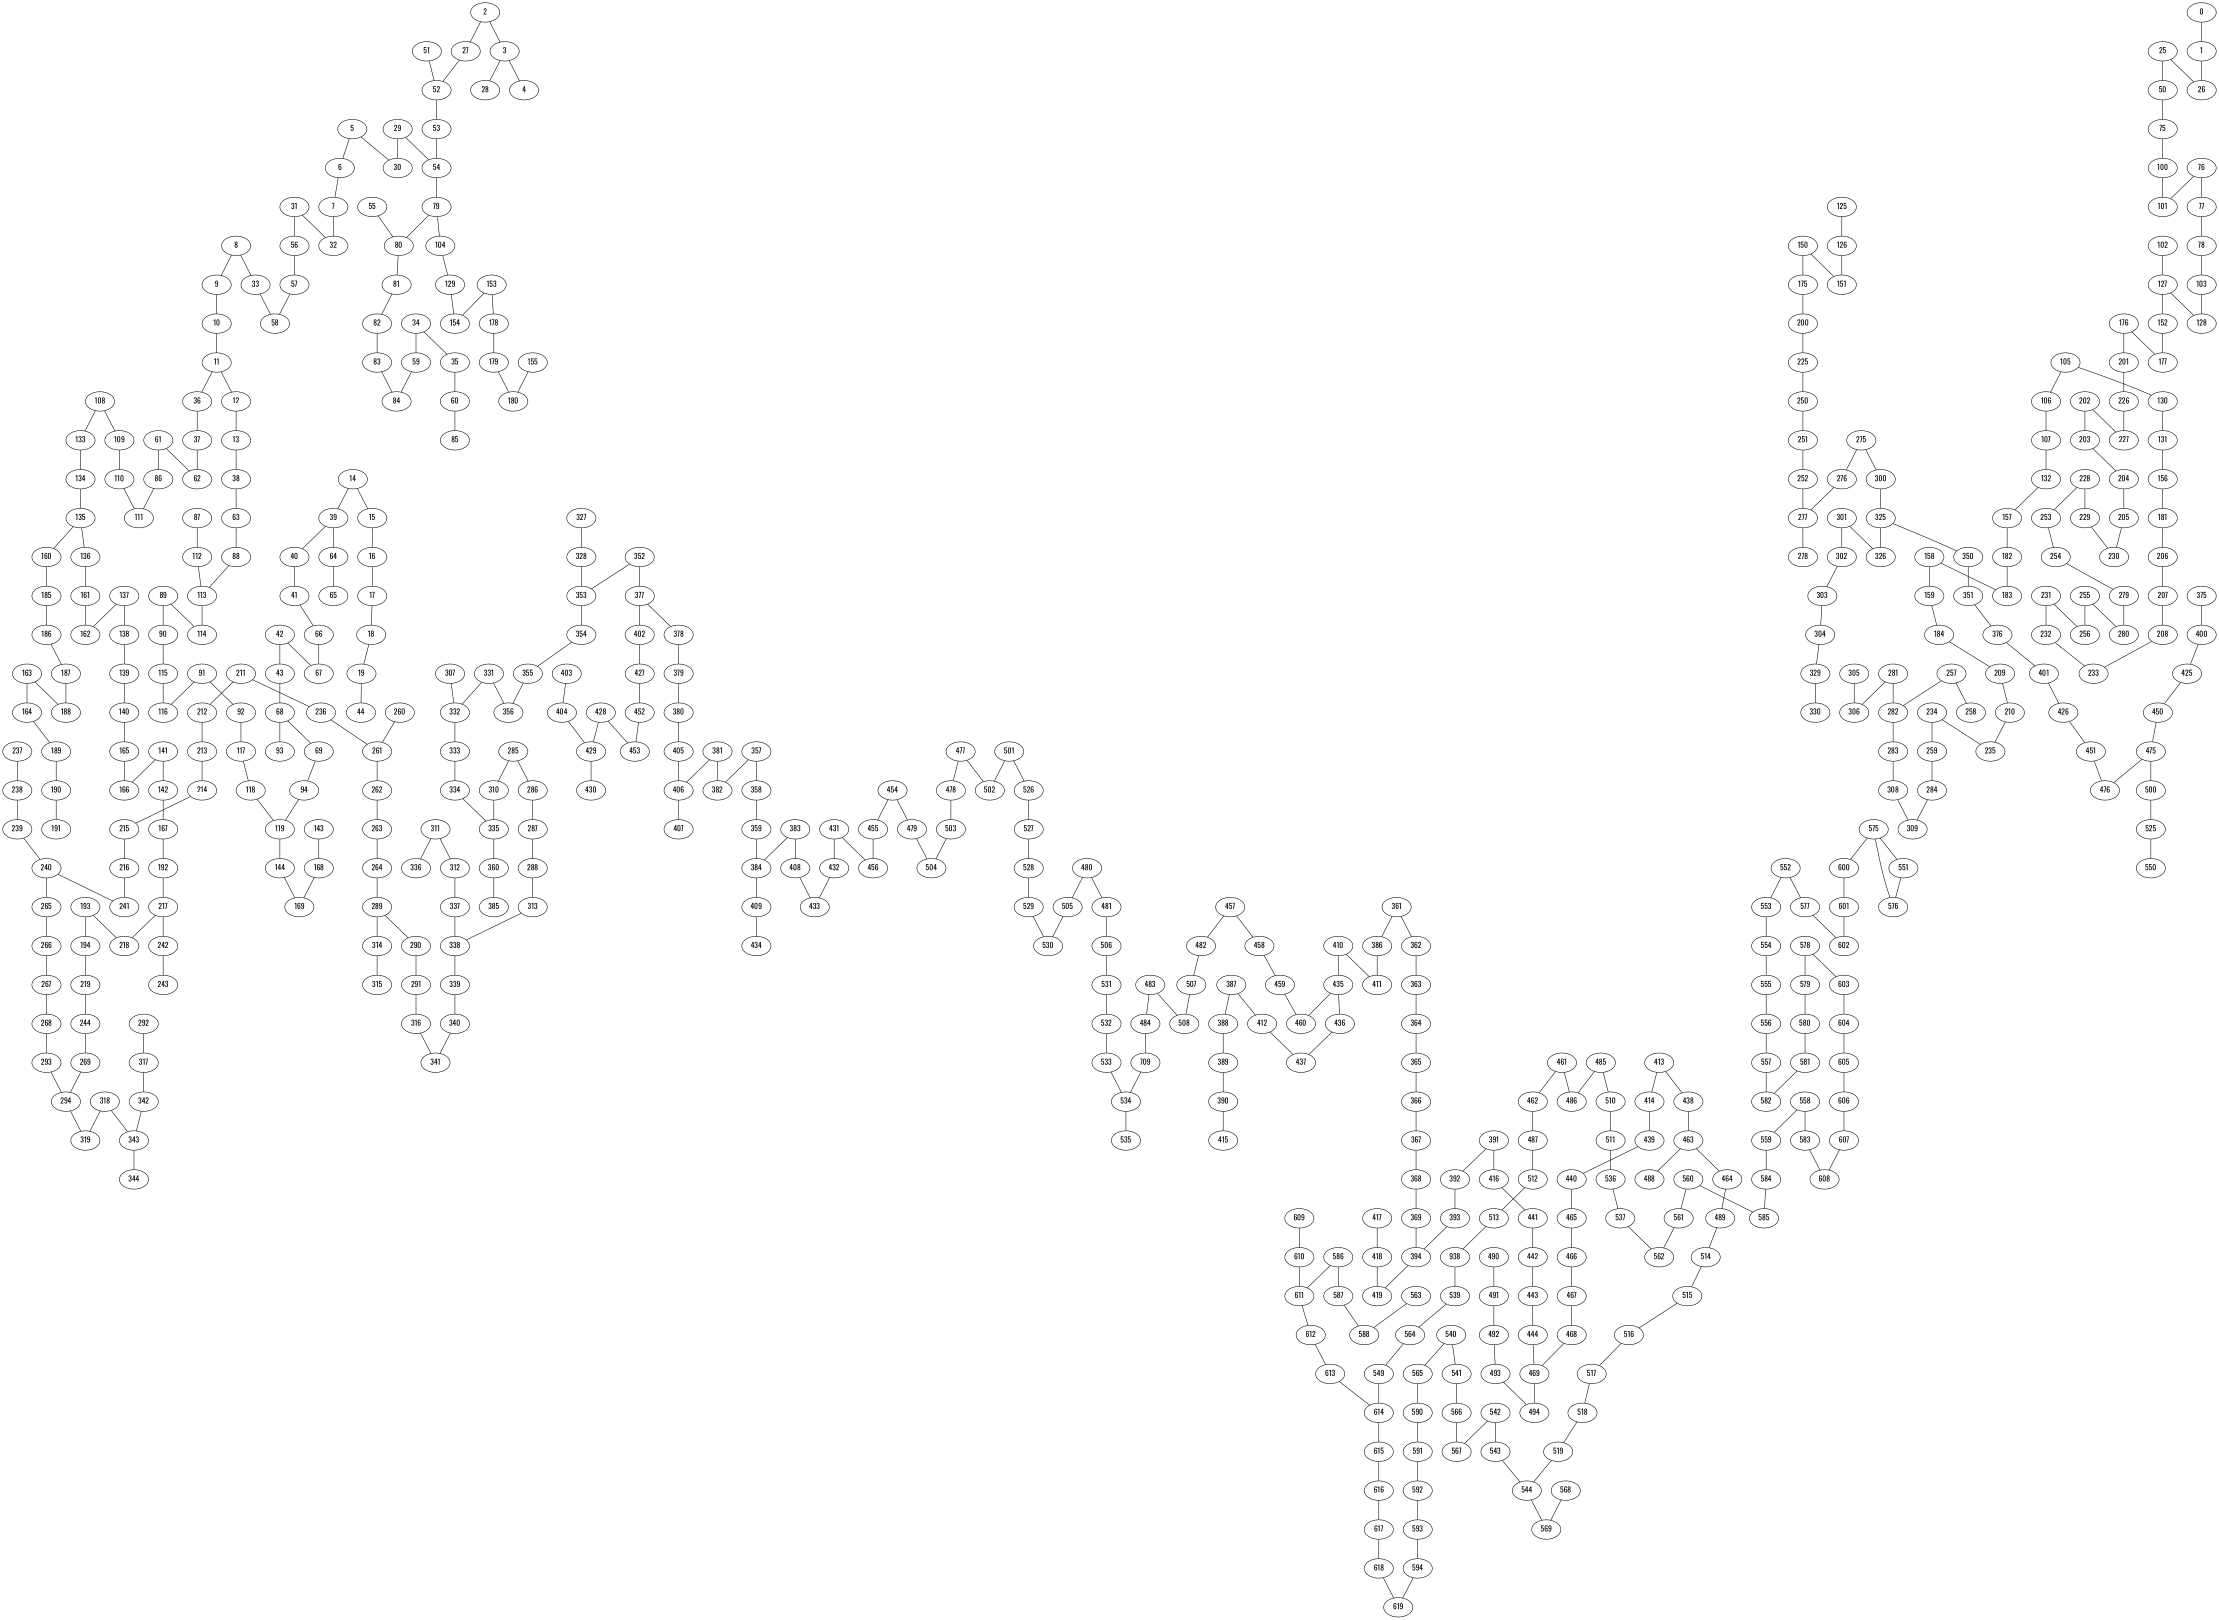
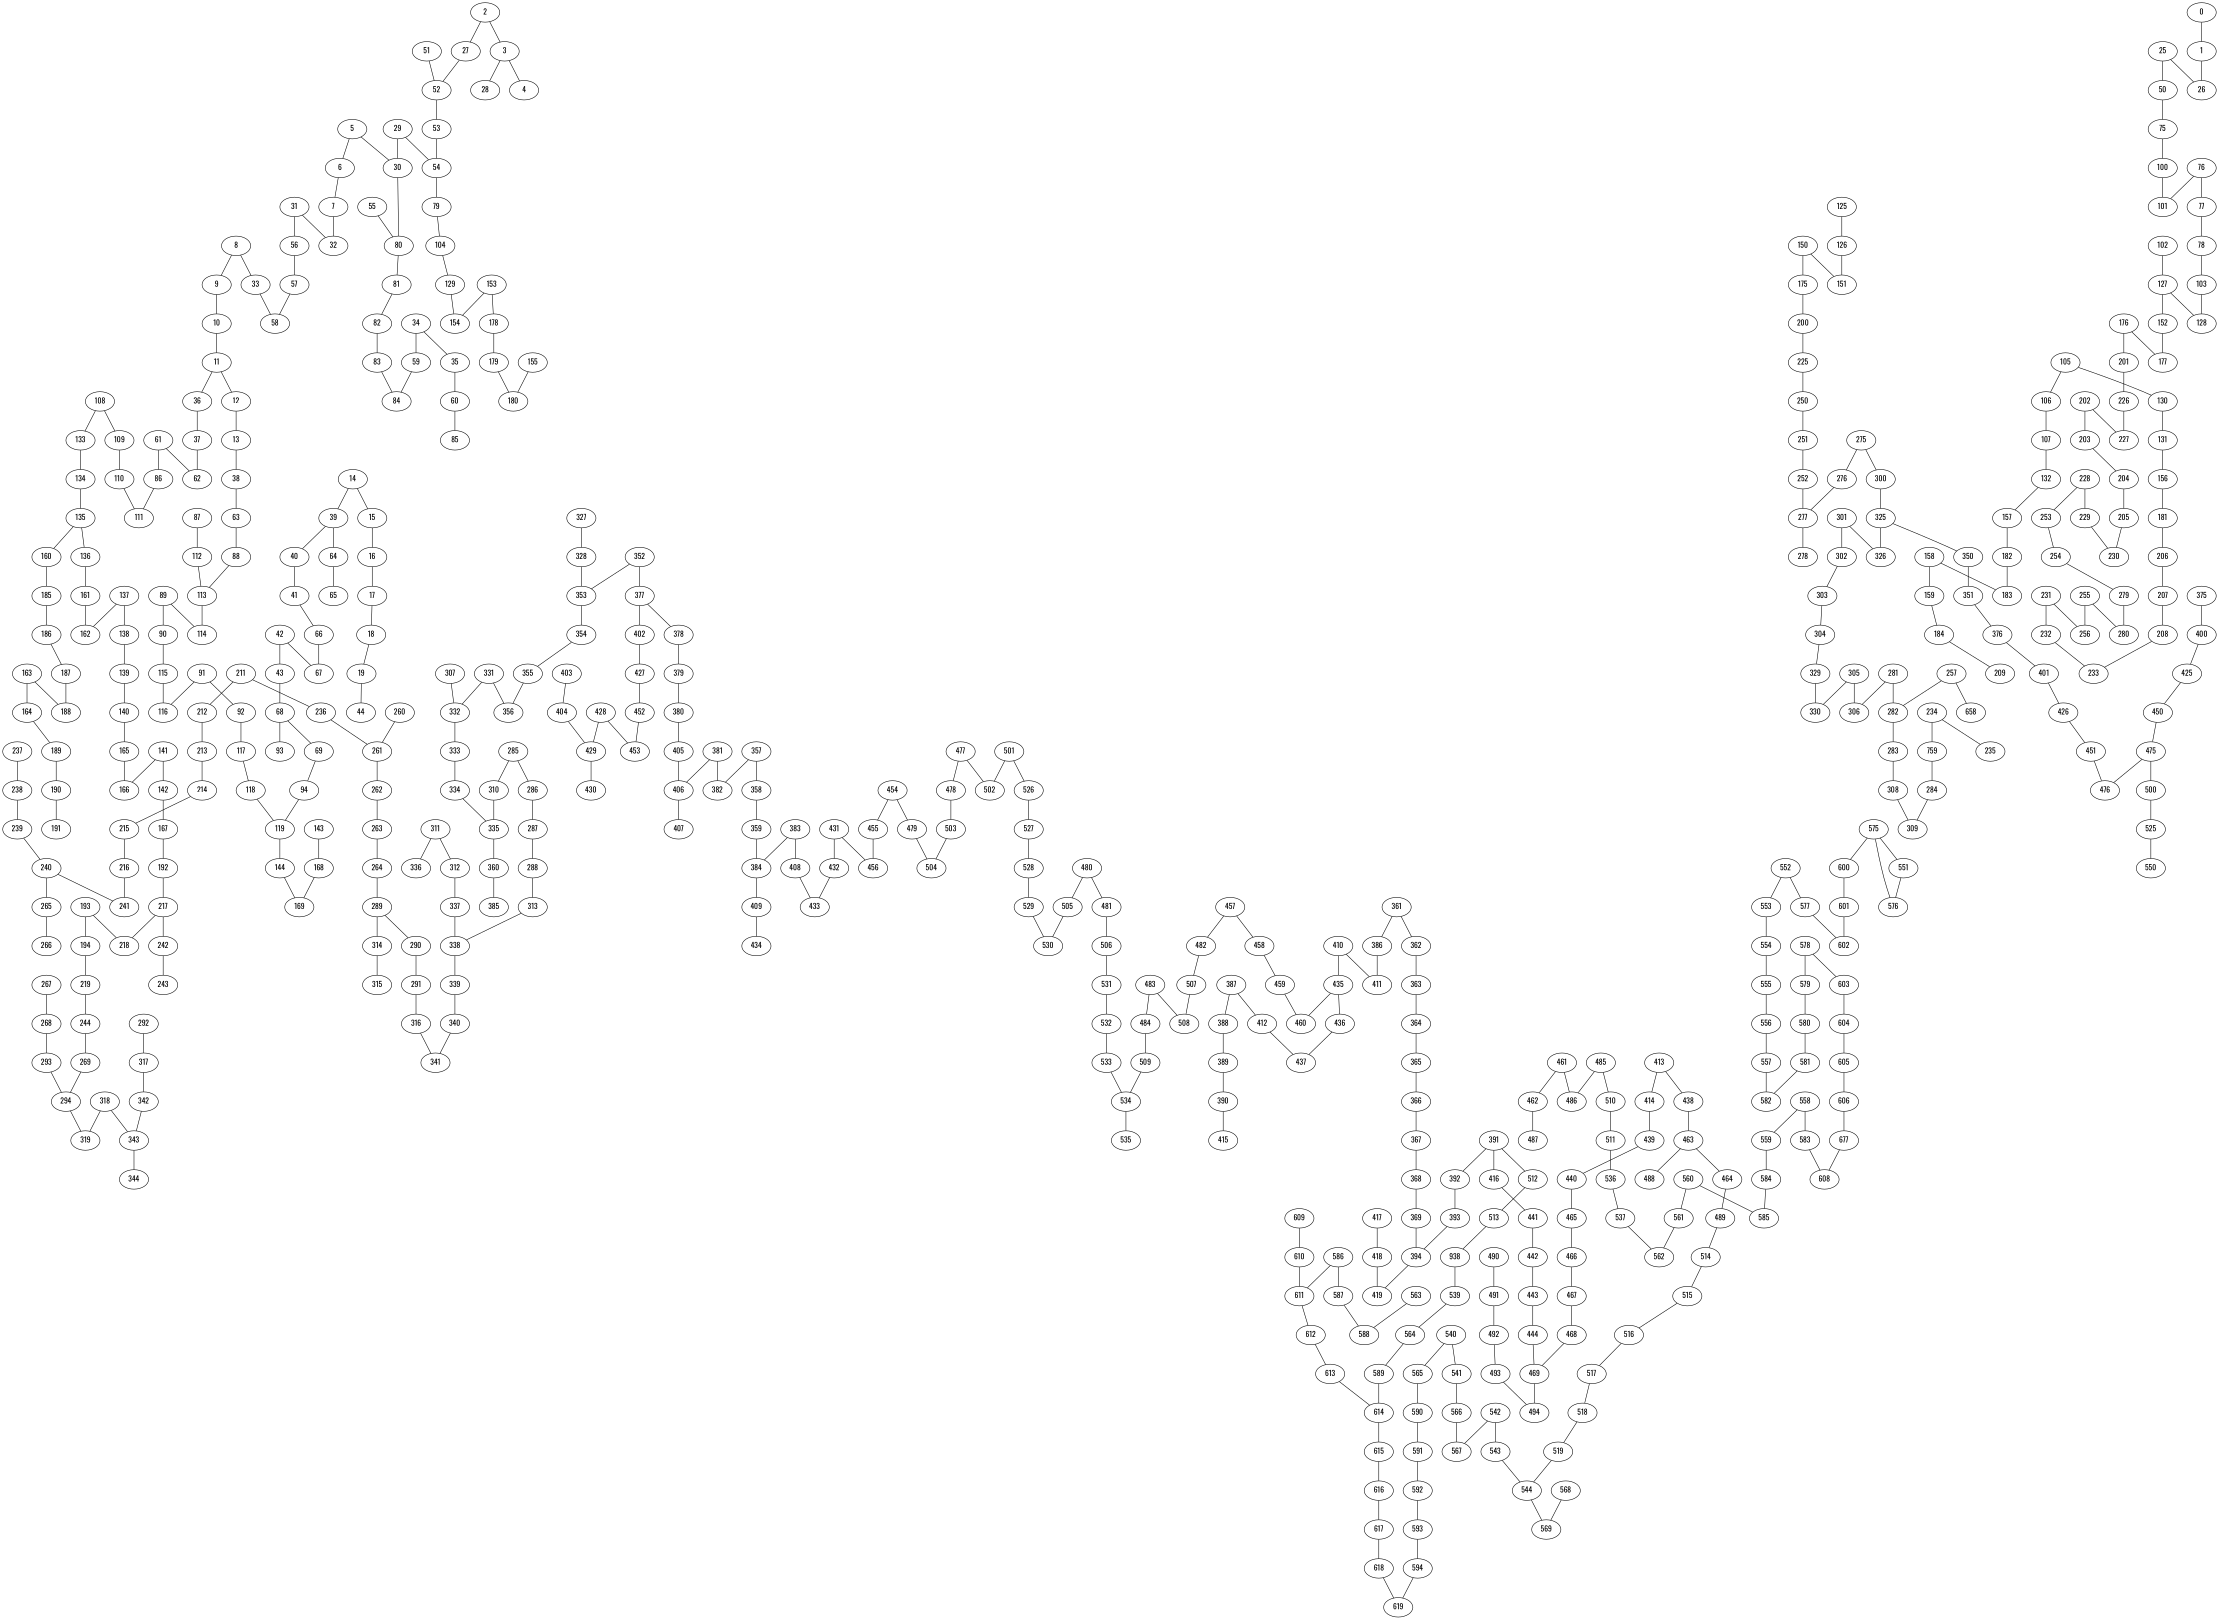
(418, 226) -> (398, 207)
none -> (1835, 693)
(1971, 713) -> (1971, 713)
(2010, 713) -> none
(1932, 752) -> (1932, 752)
(46, 966) -> none
(1145, 1063) -> (1145, 1063)
(1844, 1141) -> (1844, 1141)
(1533, 1160) -> (1513, 1160)
(1379, 1374) -> (1379, 1374)
